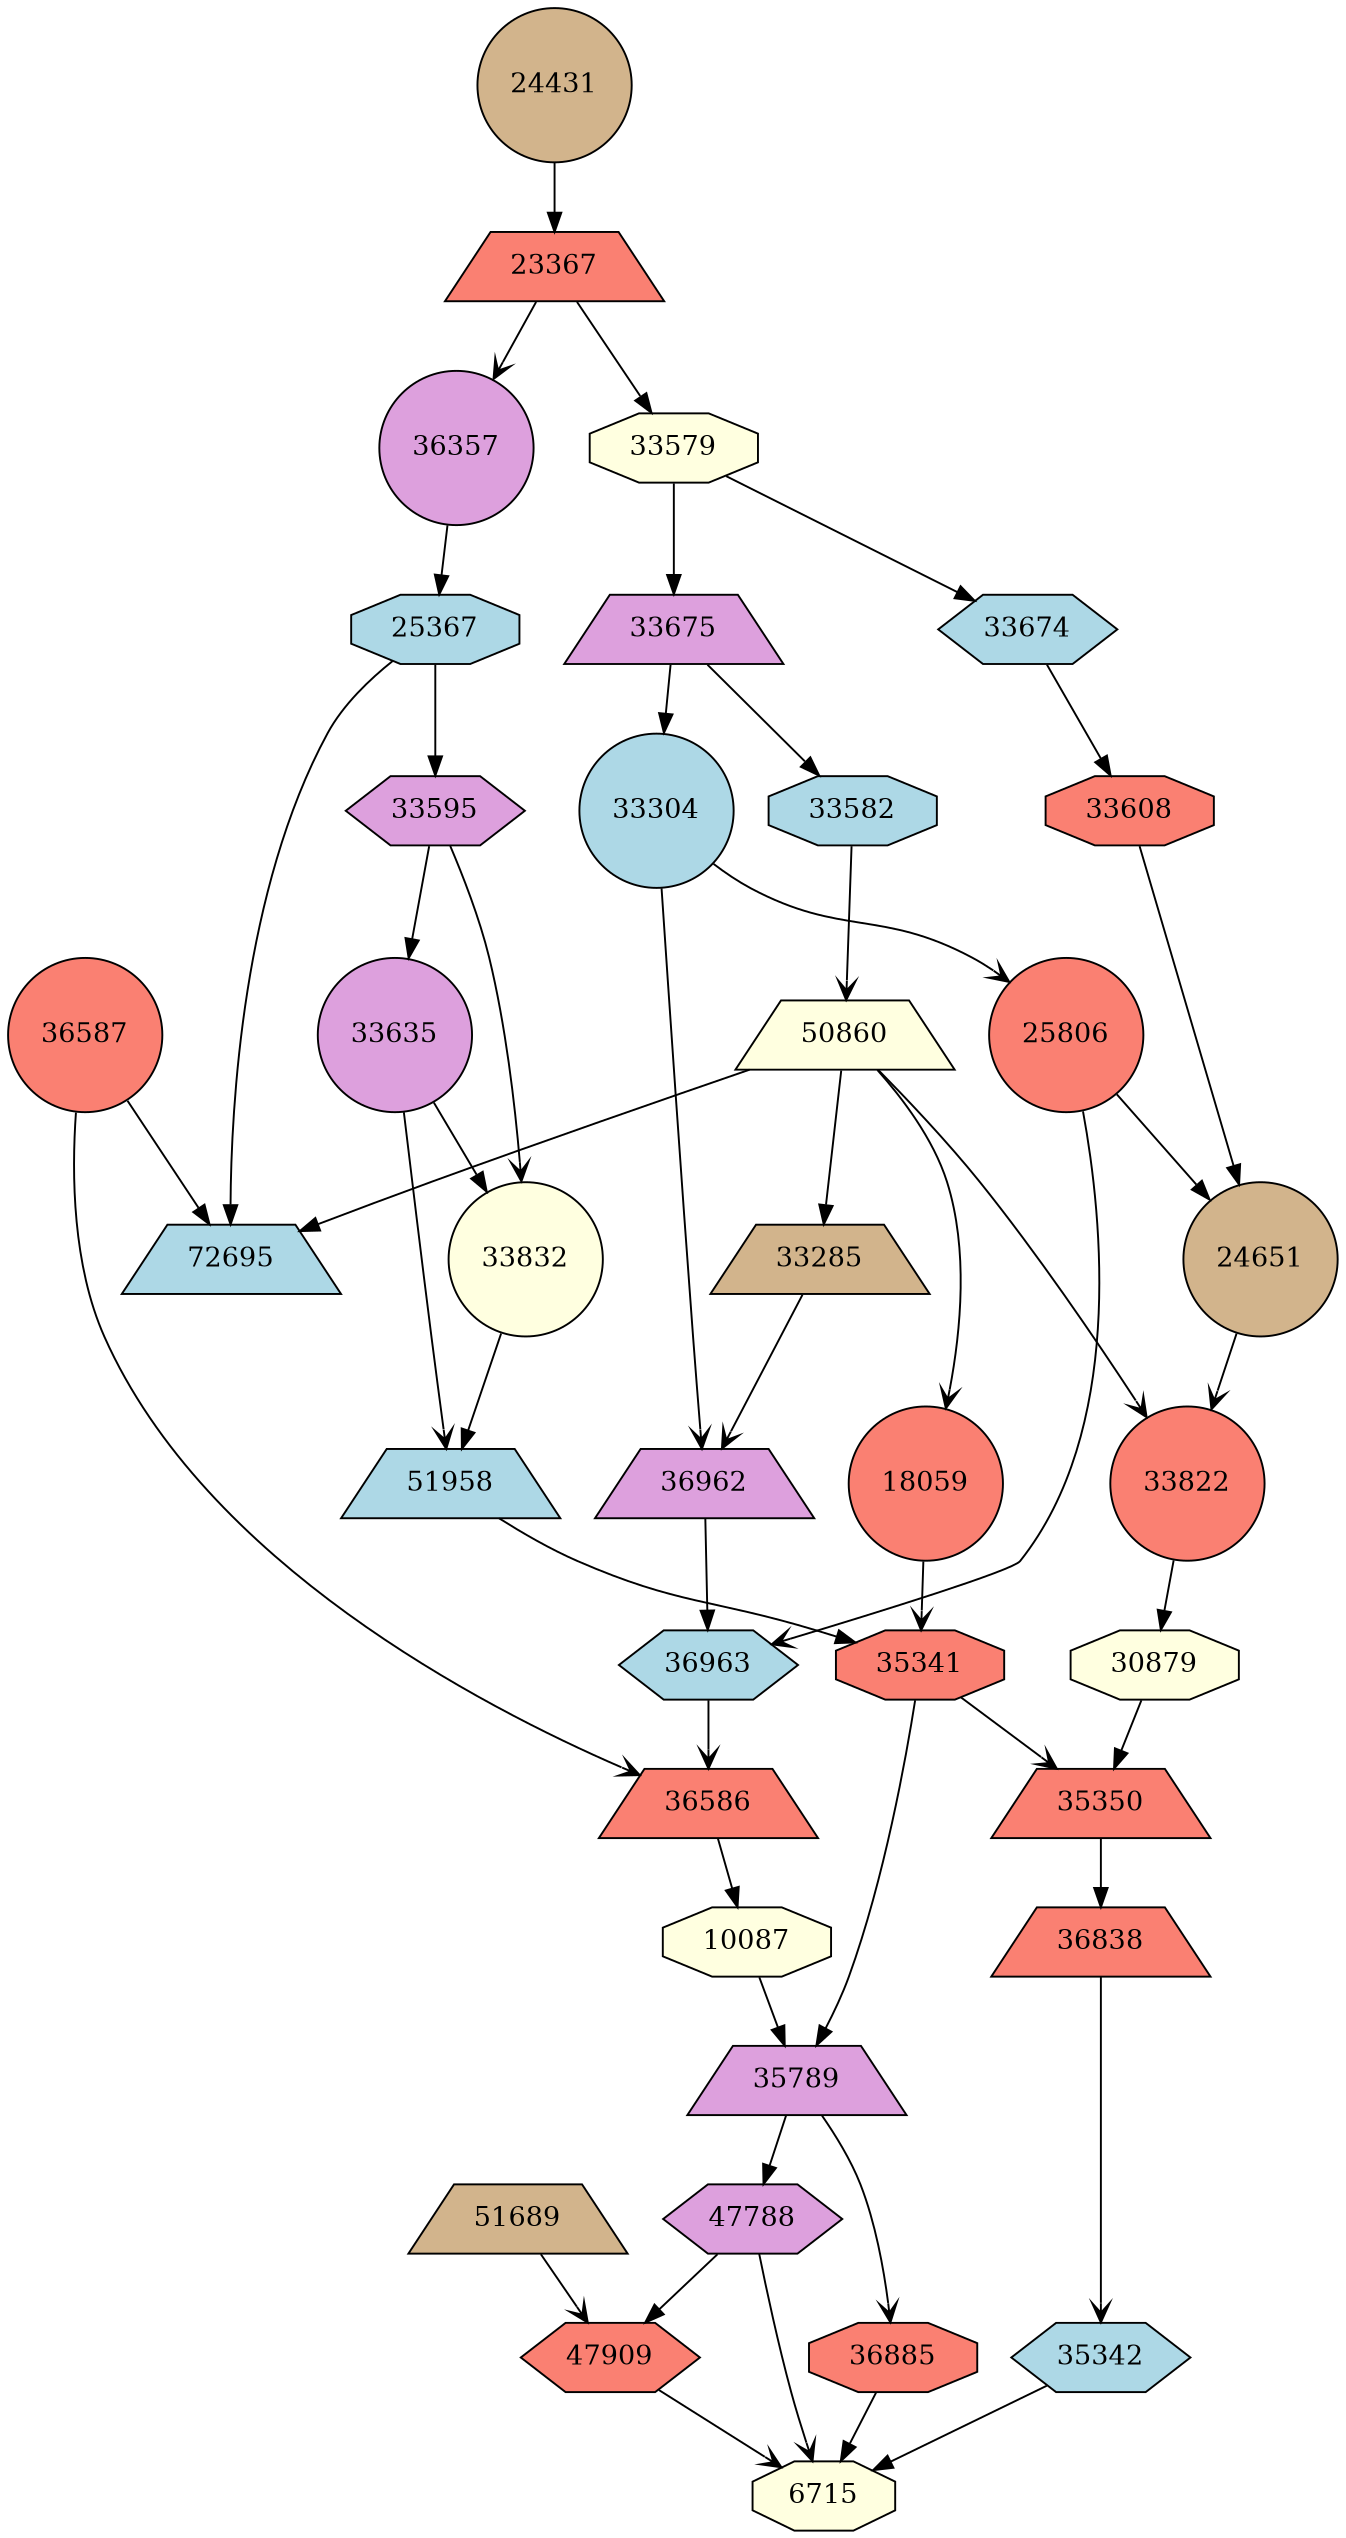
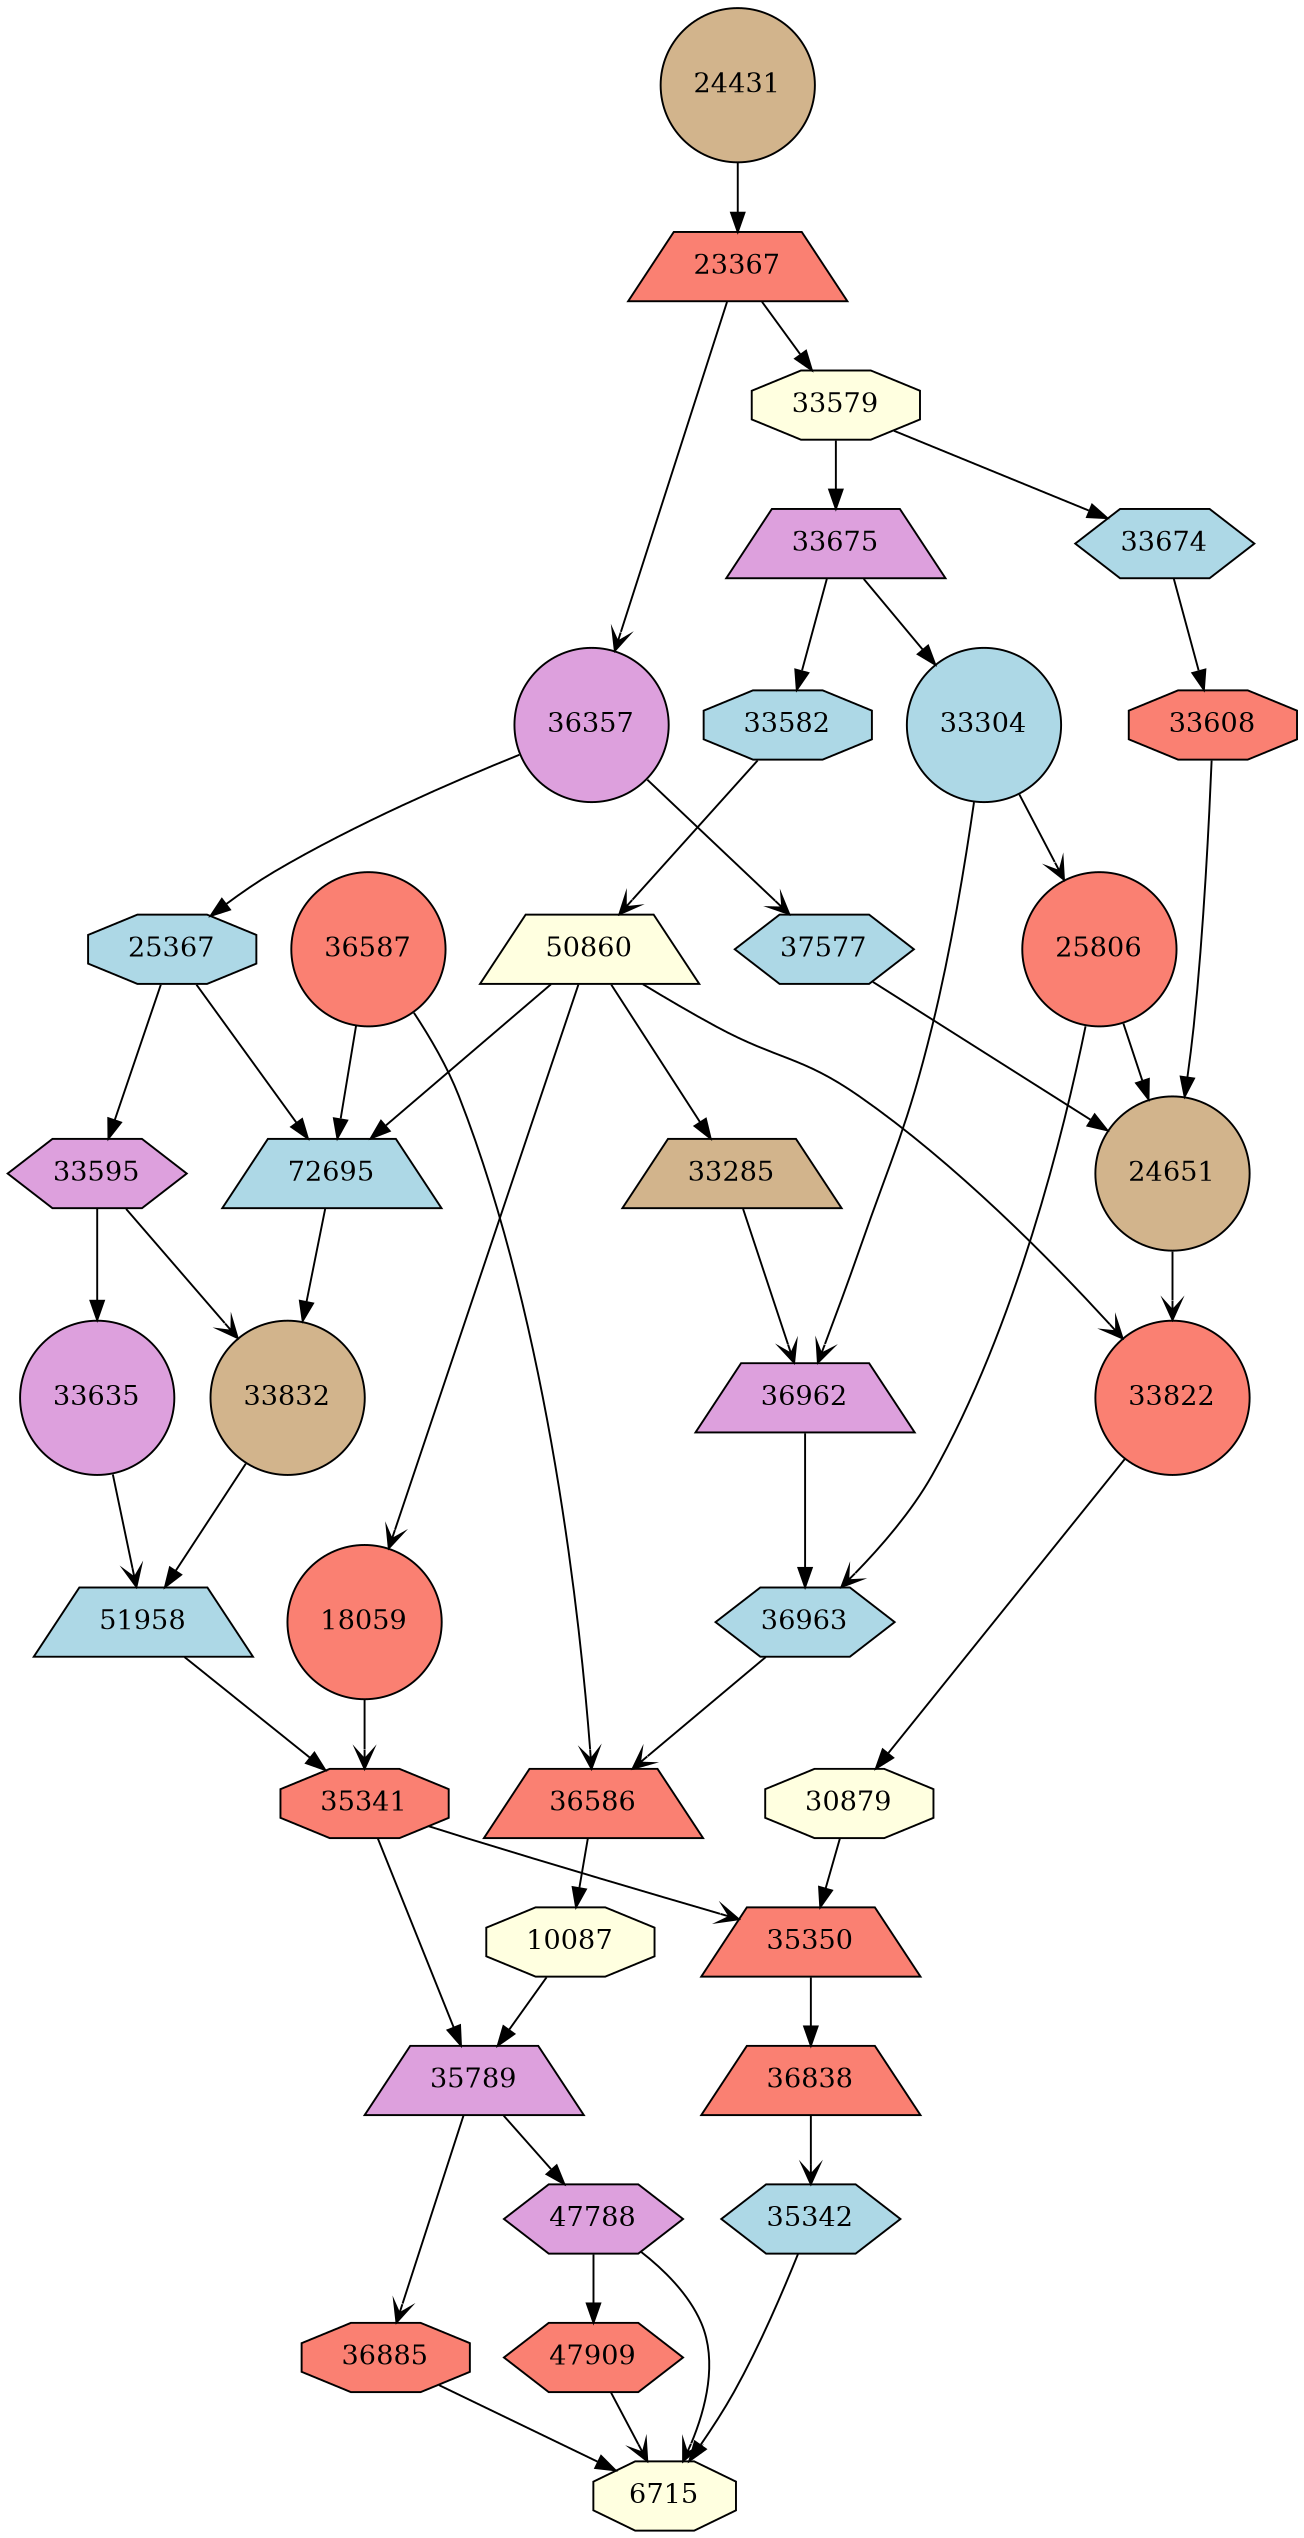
none -> (824, 949)
(455, 1139) -> (316, 1255)
(526, 1259) -> (288, 1398)
(518, 2219) -> none
